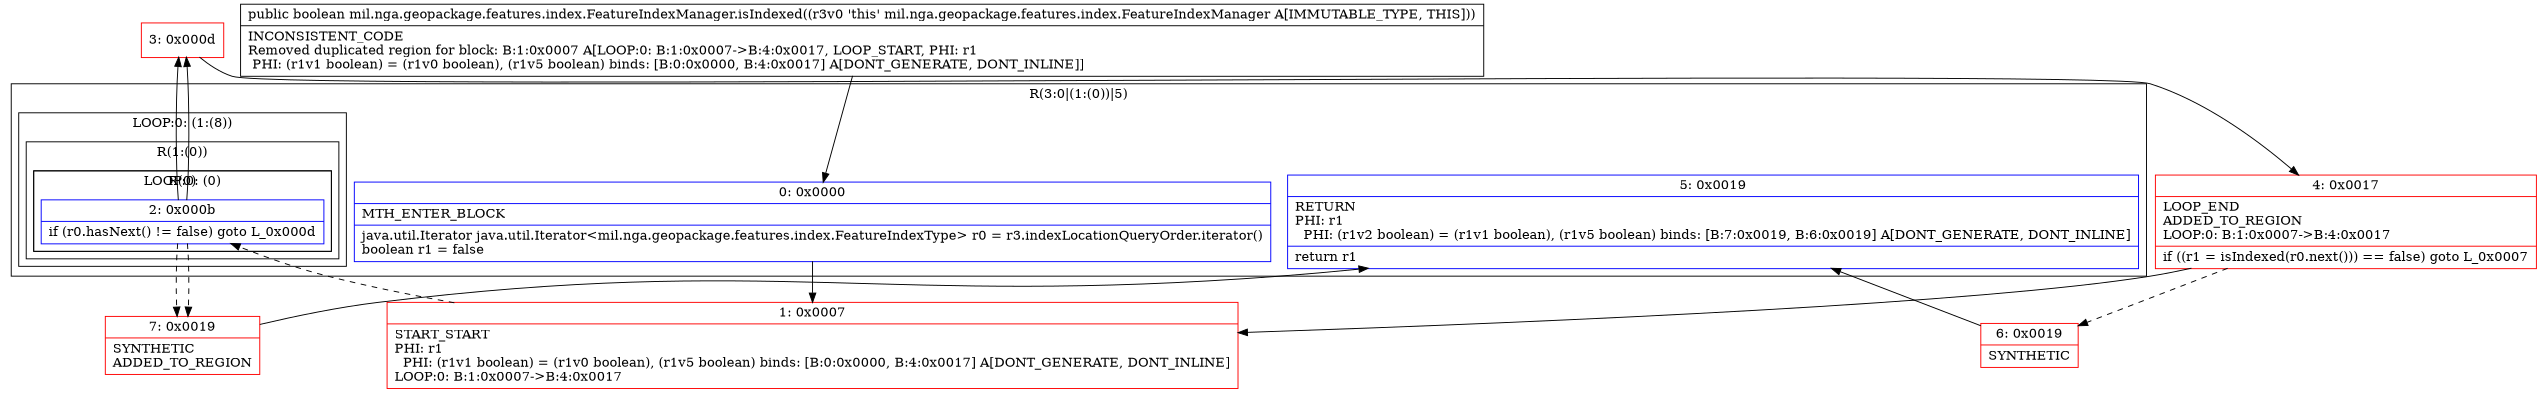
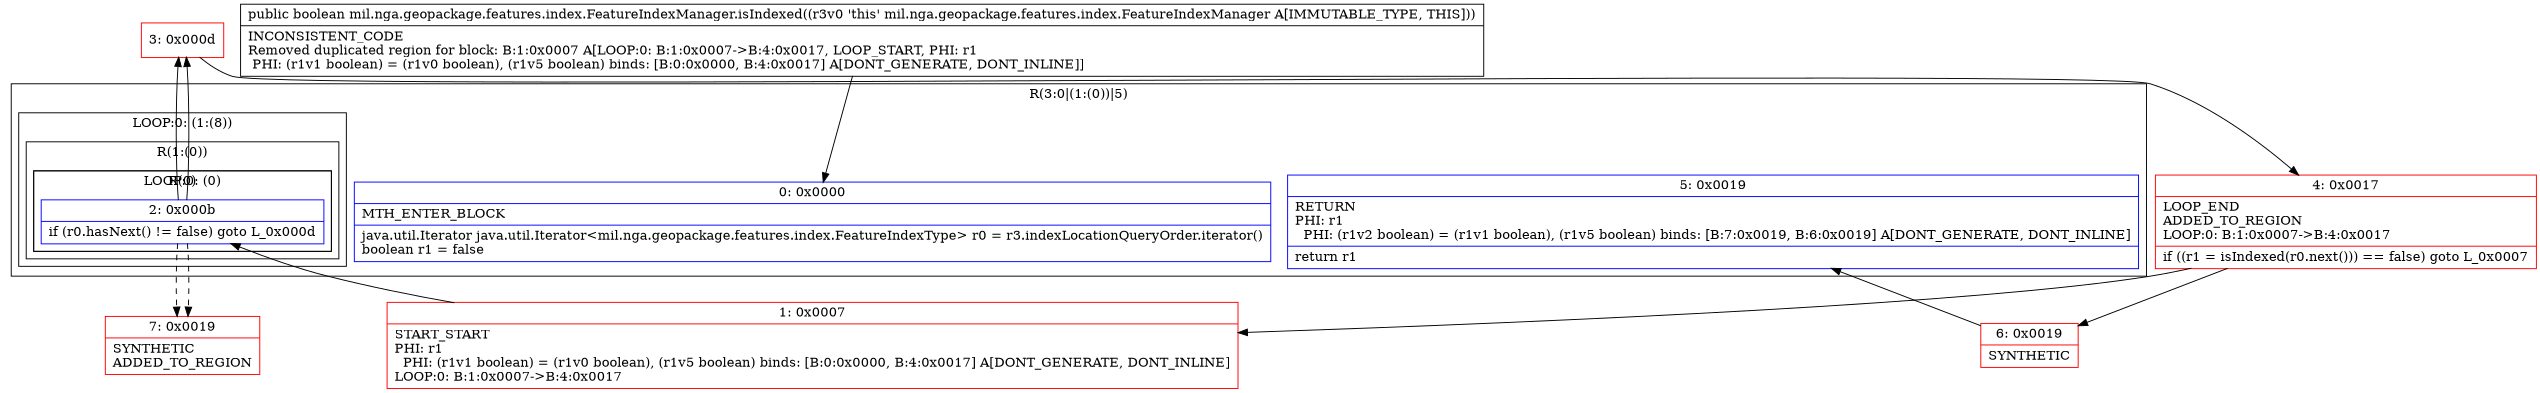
(813, 270) -> none
(356, 283) -> (356, 283)
(836, 283) -> none
(2157, 295) -> (2157, 295)
